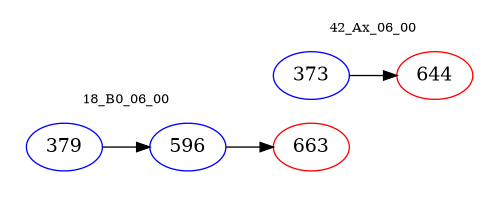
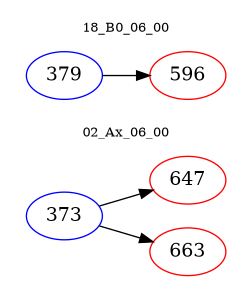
(373, 28) -> (126, 133)
(435, 76) -> (188, 180)
(188, 147) -> (188, 76)
(245, 147) -> (120, 232)
